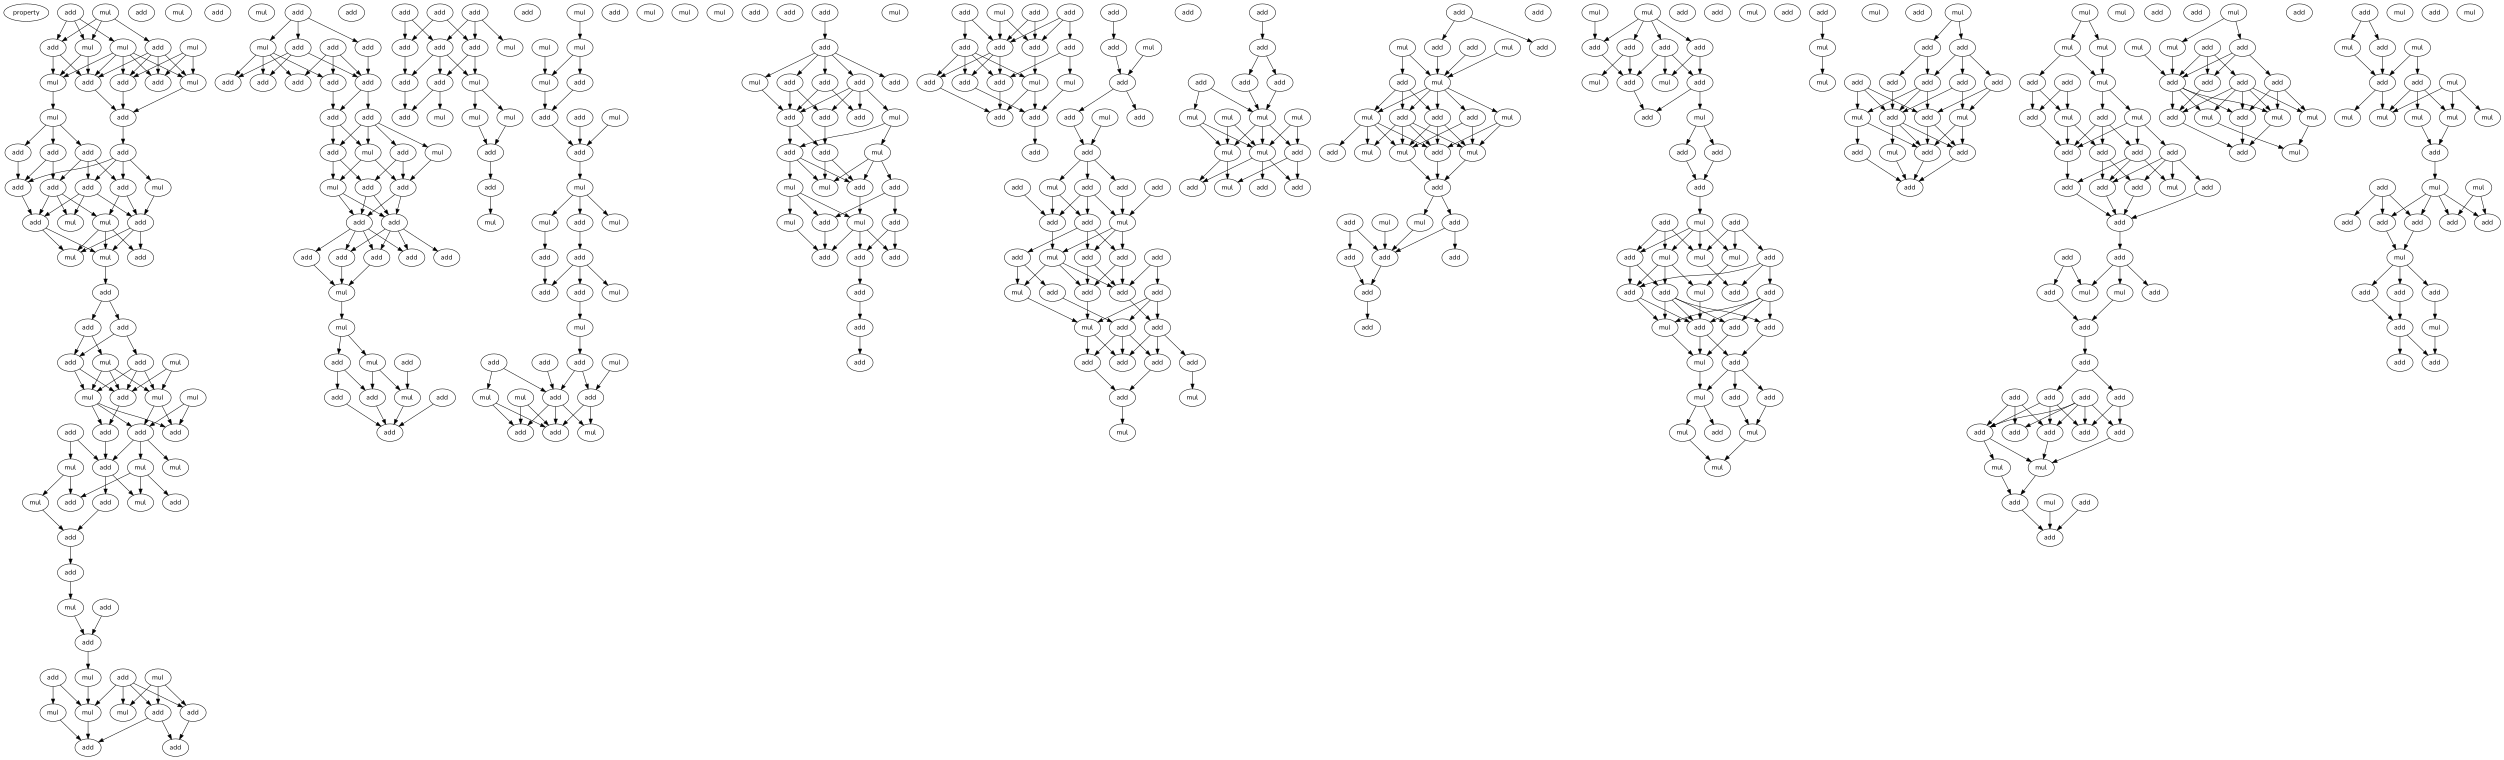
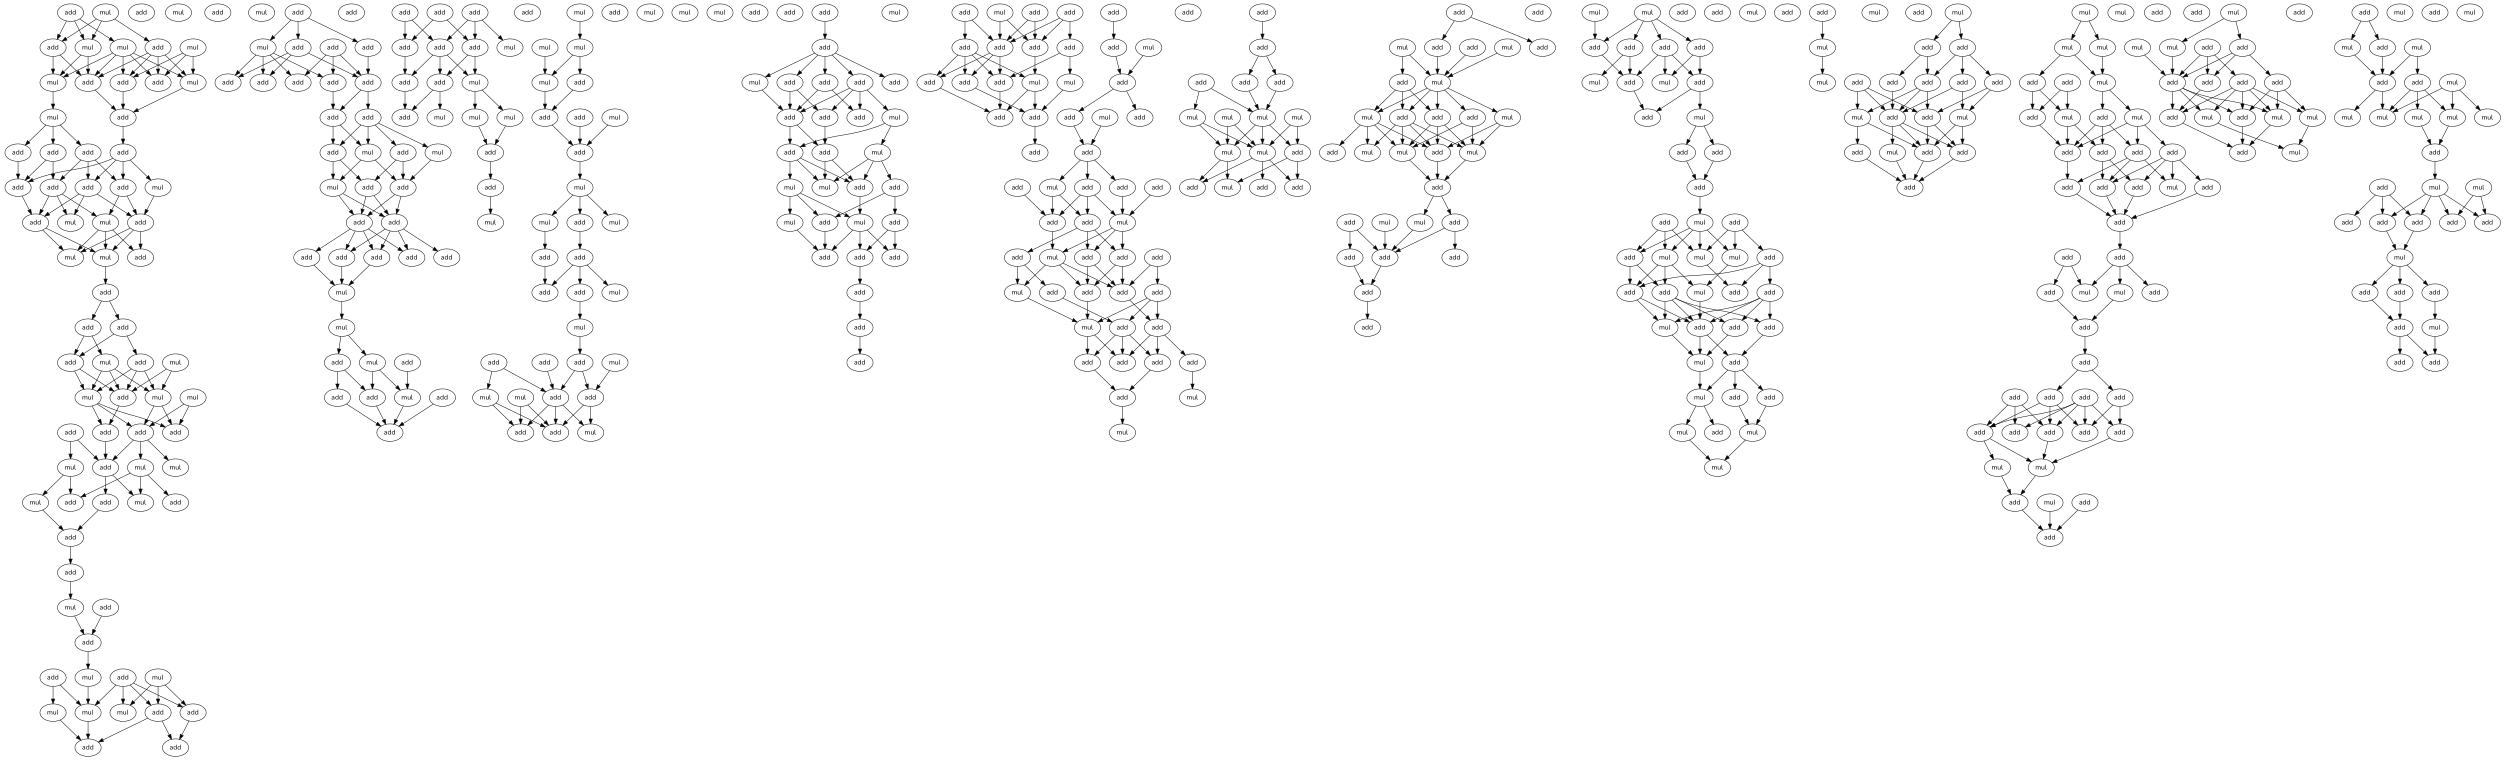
(26, 13) -> none
